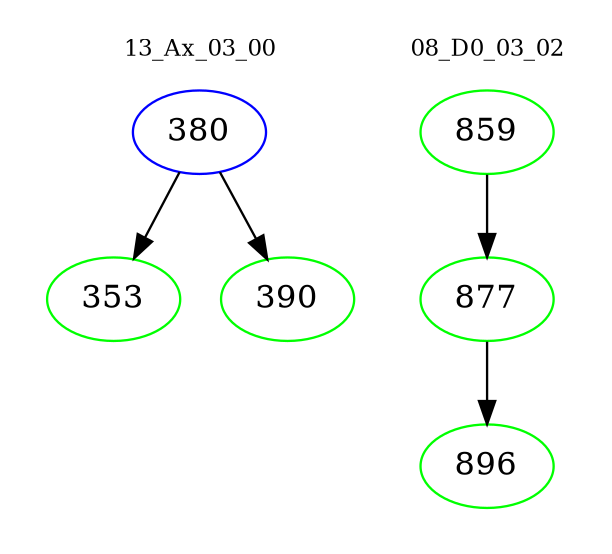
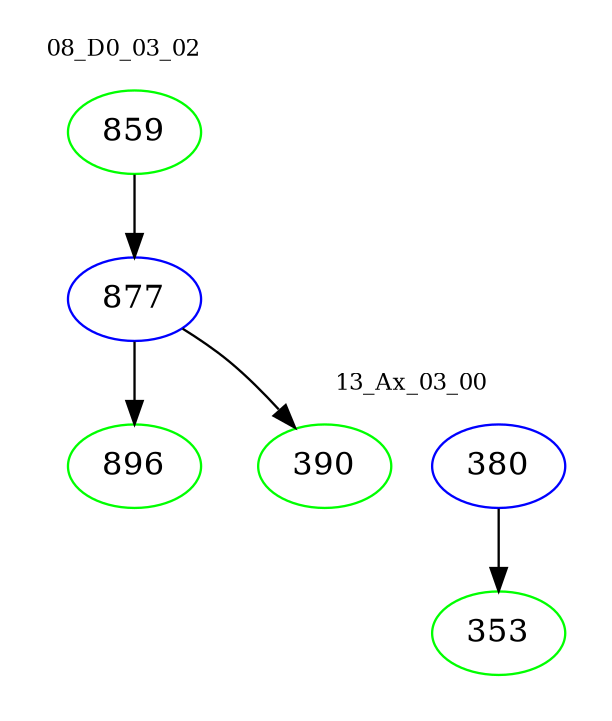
(238, 205) -> (255, 385)
(487, 299) -> (135, 299)
